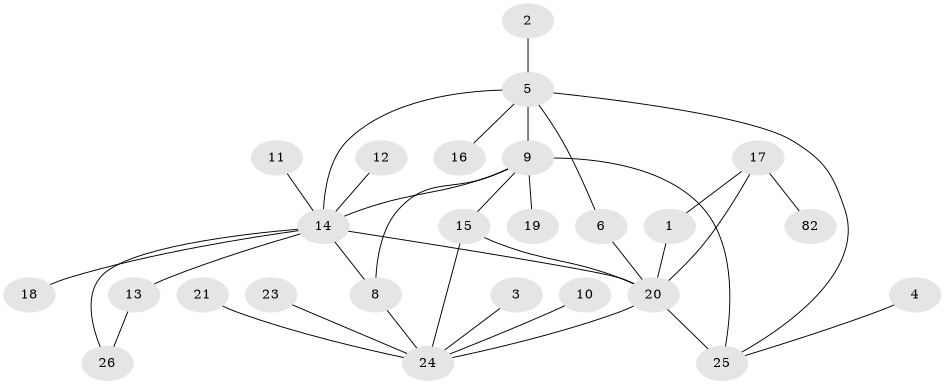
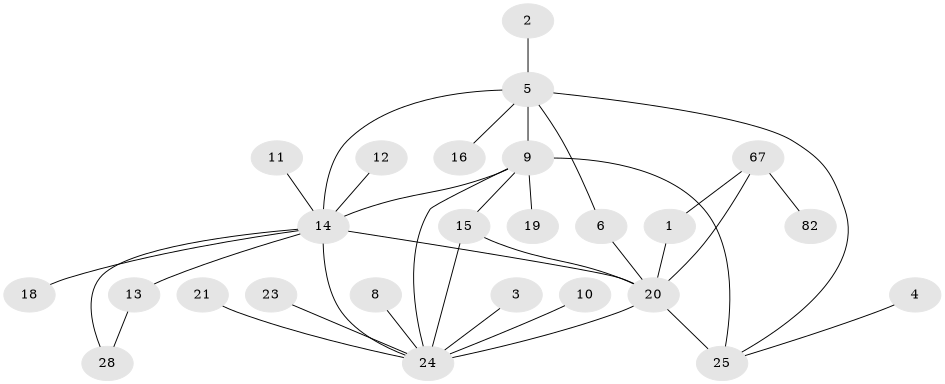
(758, 158) -> (758, 158)
(405, 204) -> (420, 233)
(350, 261) -> (344, 314)
(108, 363) -> (108, 363)
